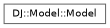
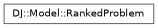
(55, 14) -> (79, 14)
